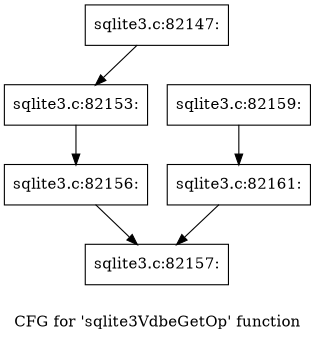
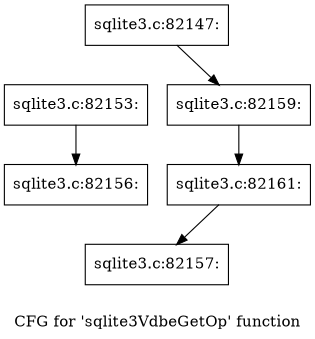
(120, 61) -> (194, 61)
(112, 221) -> none
